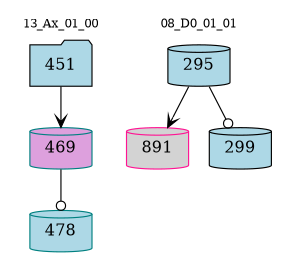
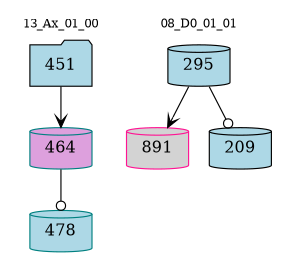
(61, 148) -> (61, 148)
(240, 148) -> (240, 148)
